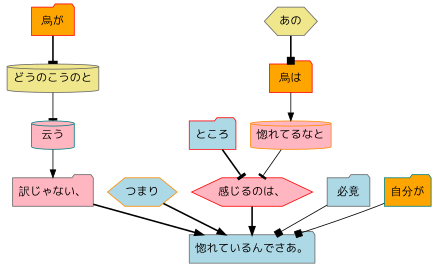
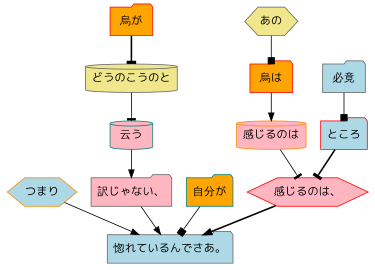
(291, 46) -> (271, 46)
(291, 135) -> (271, 135)
(191, 217) -> (98, 217)
(144, 218) -> (149, 217)
(305, 218) -> (344, 103)
